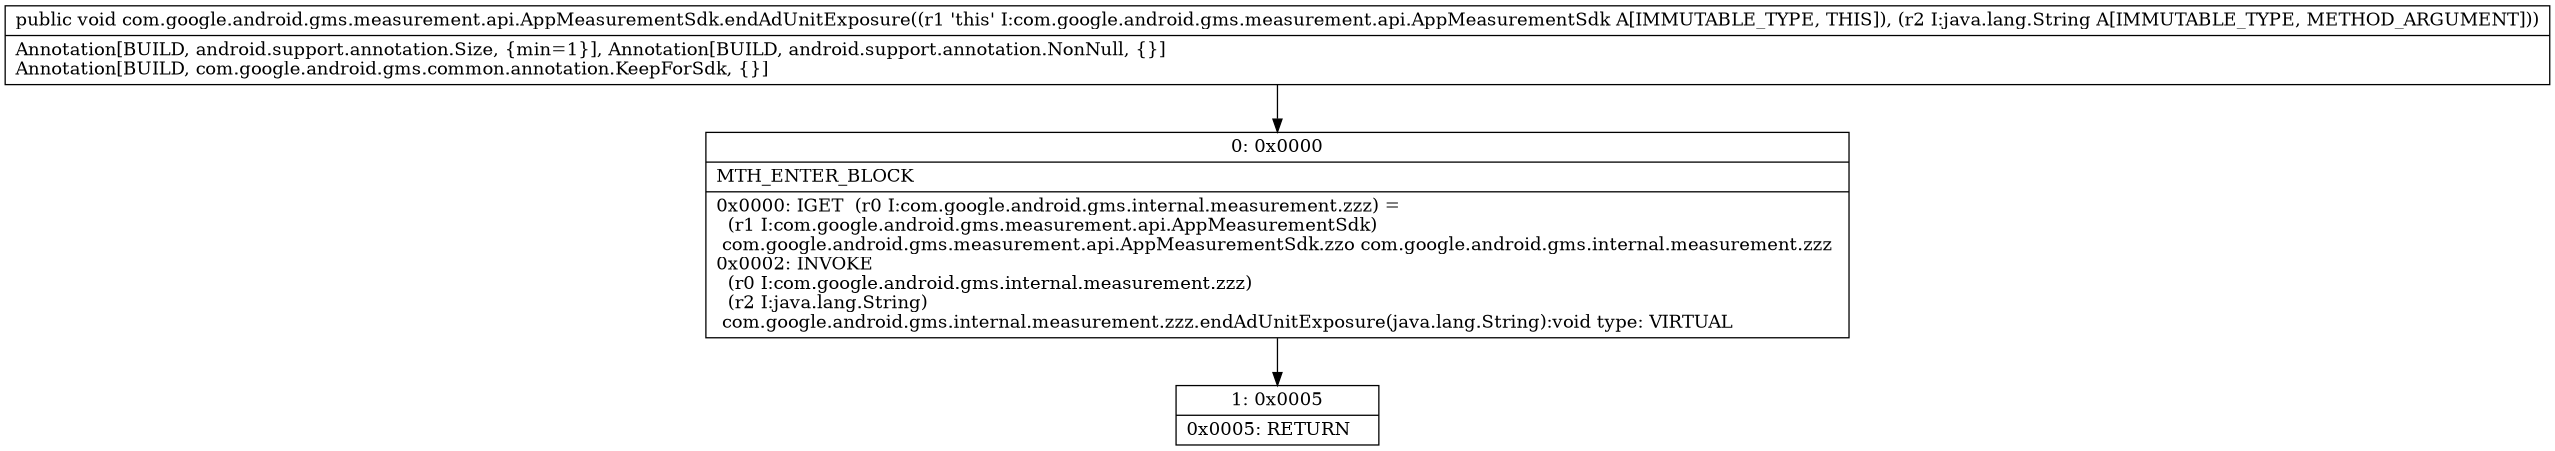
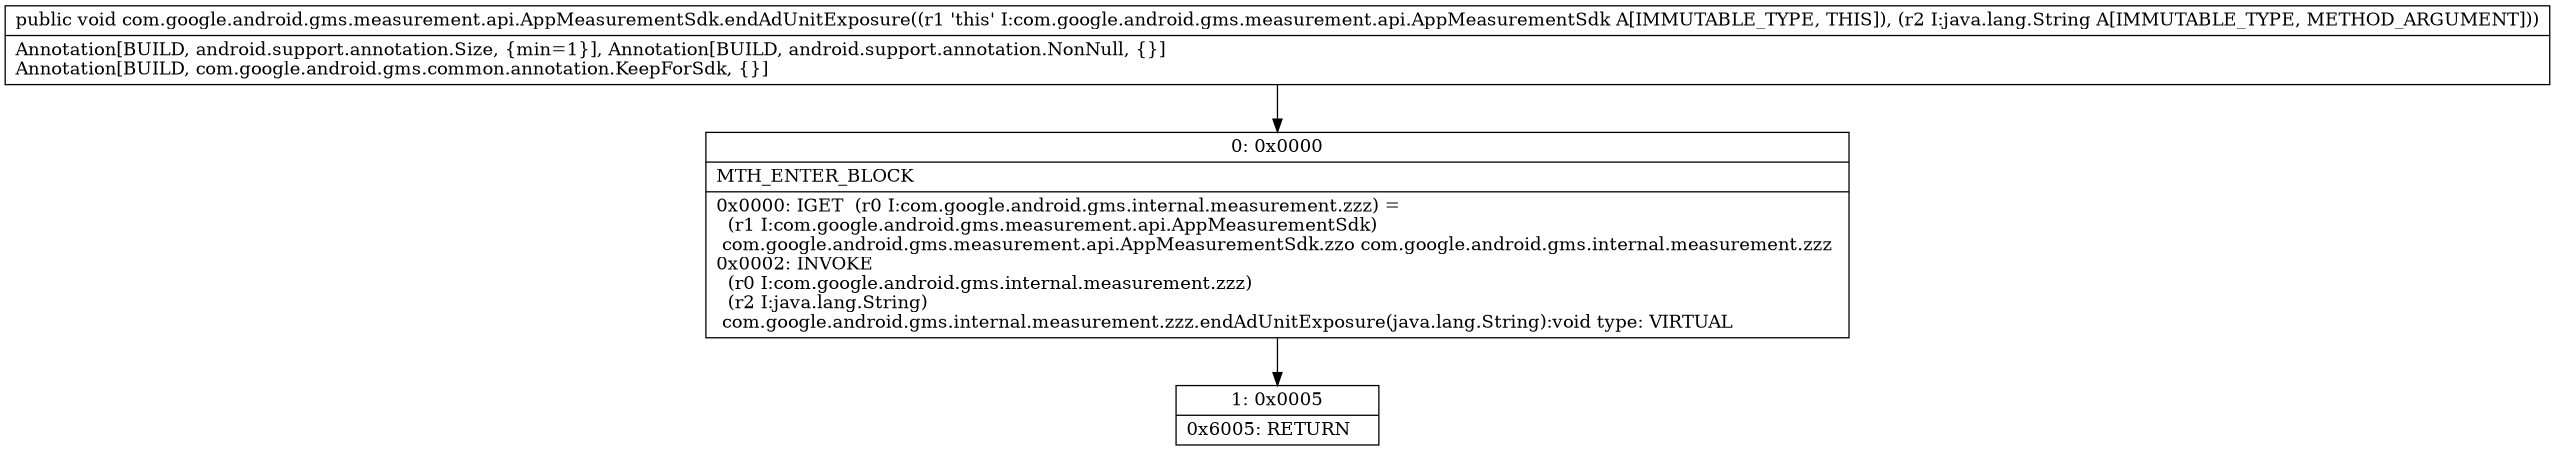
(1277, 429) -> (1277, 429)
